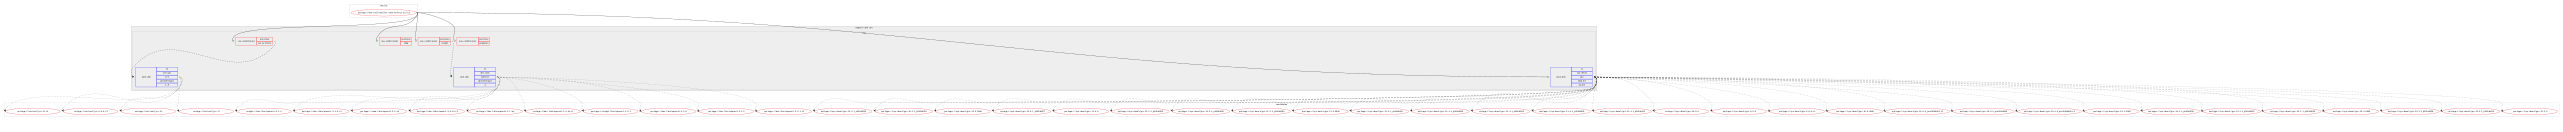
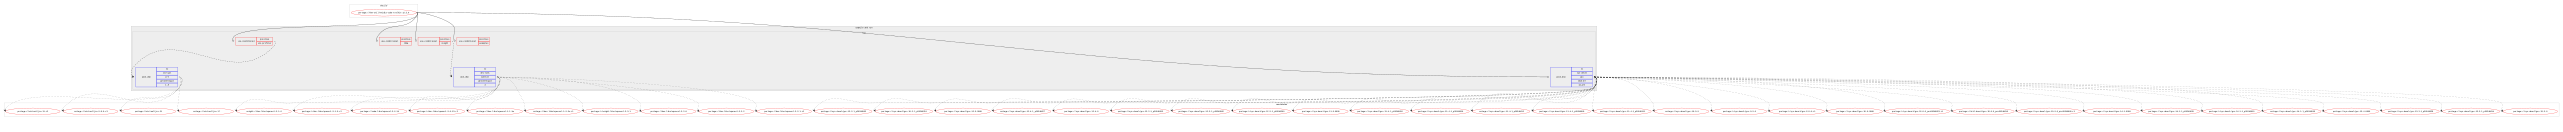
(384, 13) -> (384, 13)
(1984, 111) -> (1984, 111)
